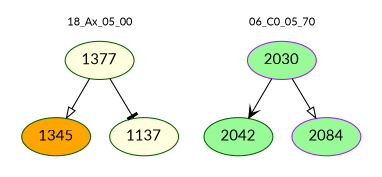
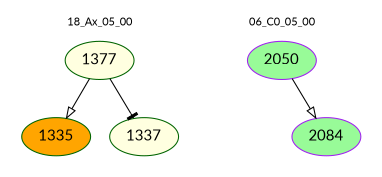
(282, 23) -> (282, 23)
(282, 60) -> (282, 60)
(56, 137) -> (56, 137)
(144, 137) -> (144, 137)
(238, 137) -> none
